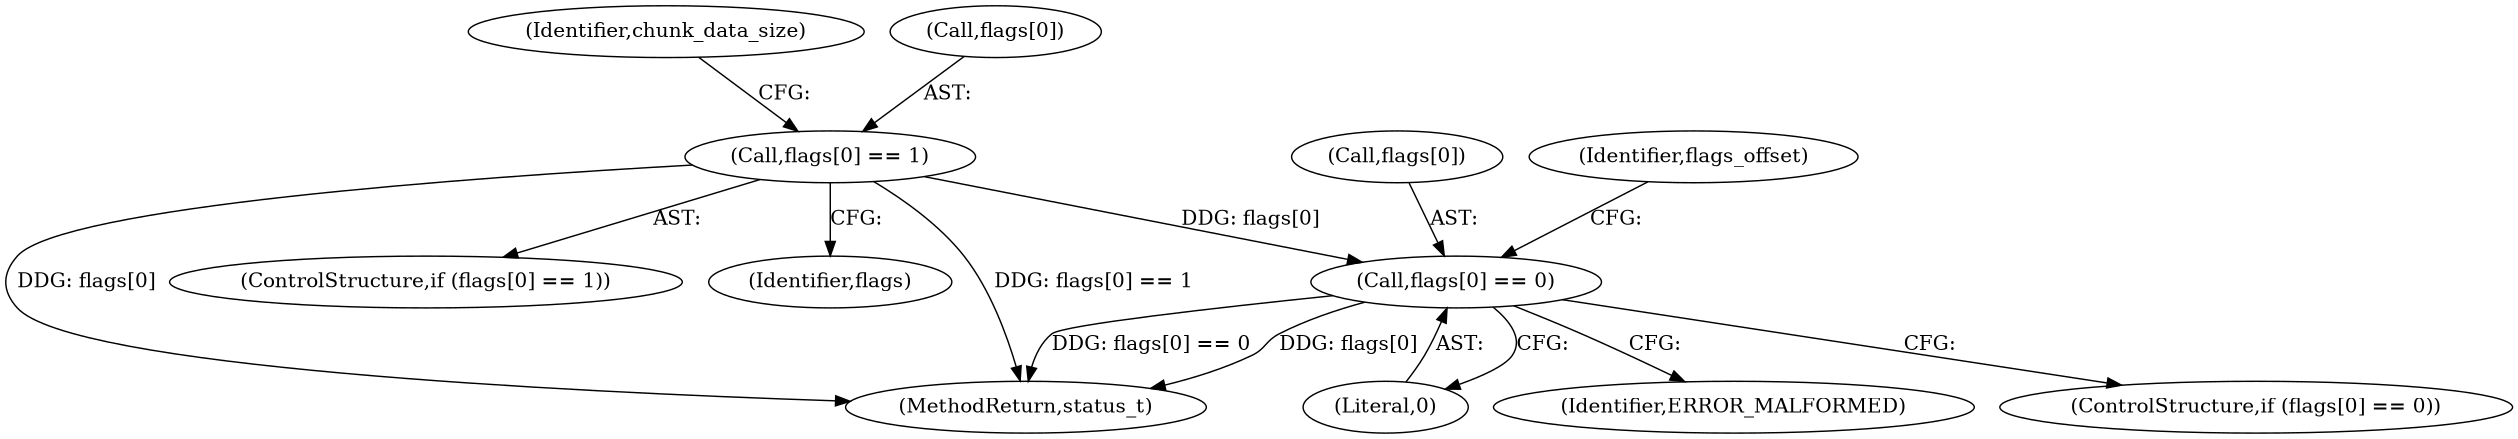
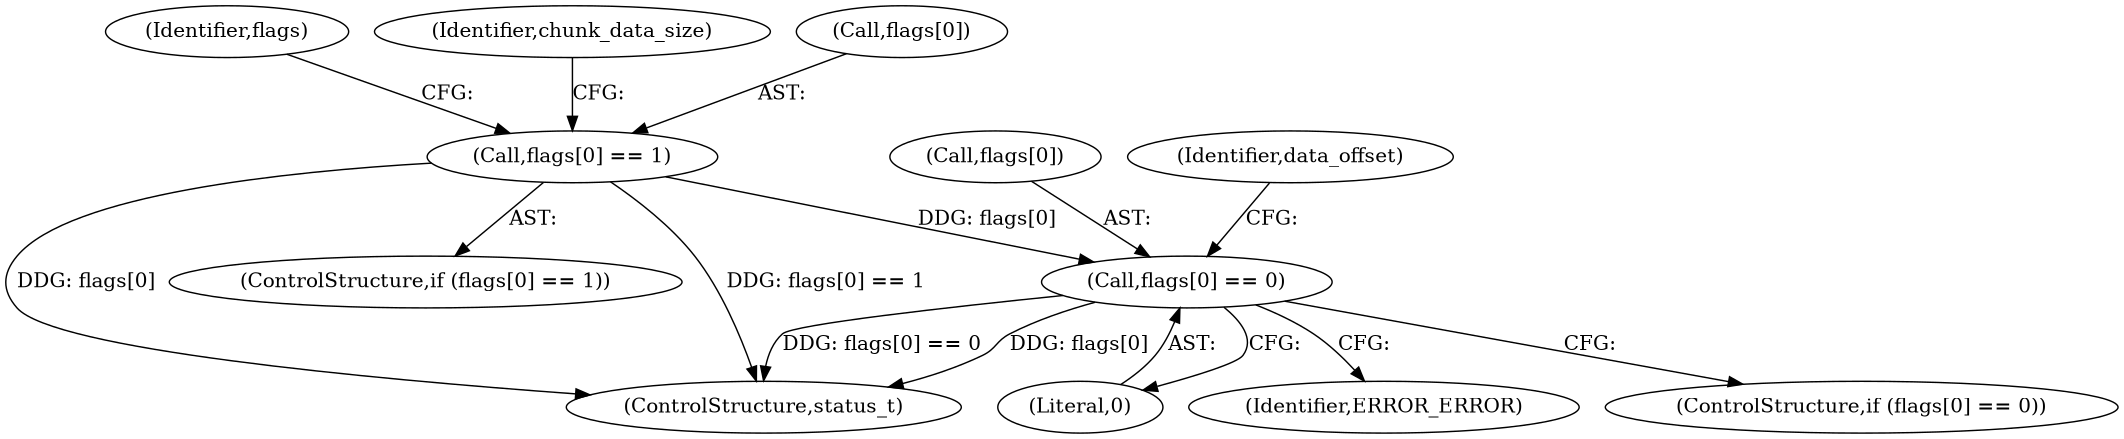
(1694, 157) -> (1290, 157)
(830, 212) -> (391, 91)
(1026, 407) -> (764, 407)
(1734, 407) -> (1384, 407)
